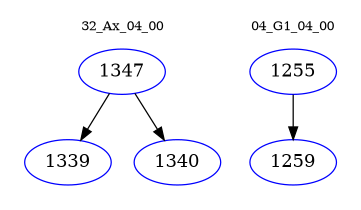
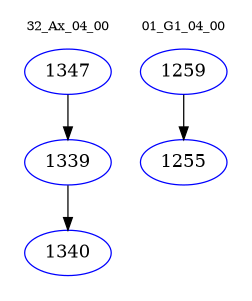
(293, 27) -> (184, 27)
(146, 111) -> (68, 201)
(293, 111) -> (184, 111)
